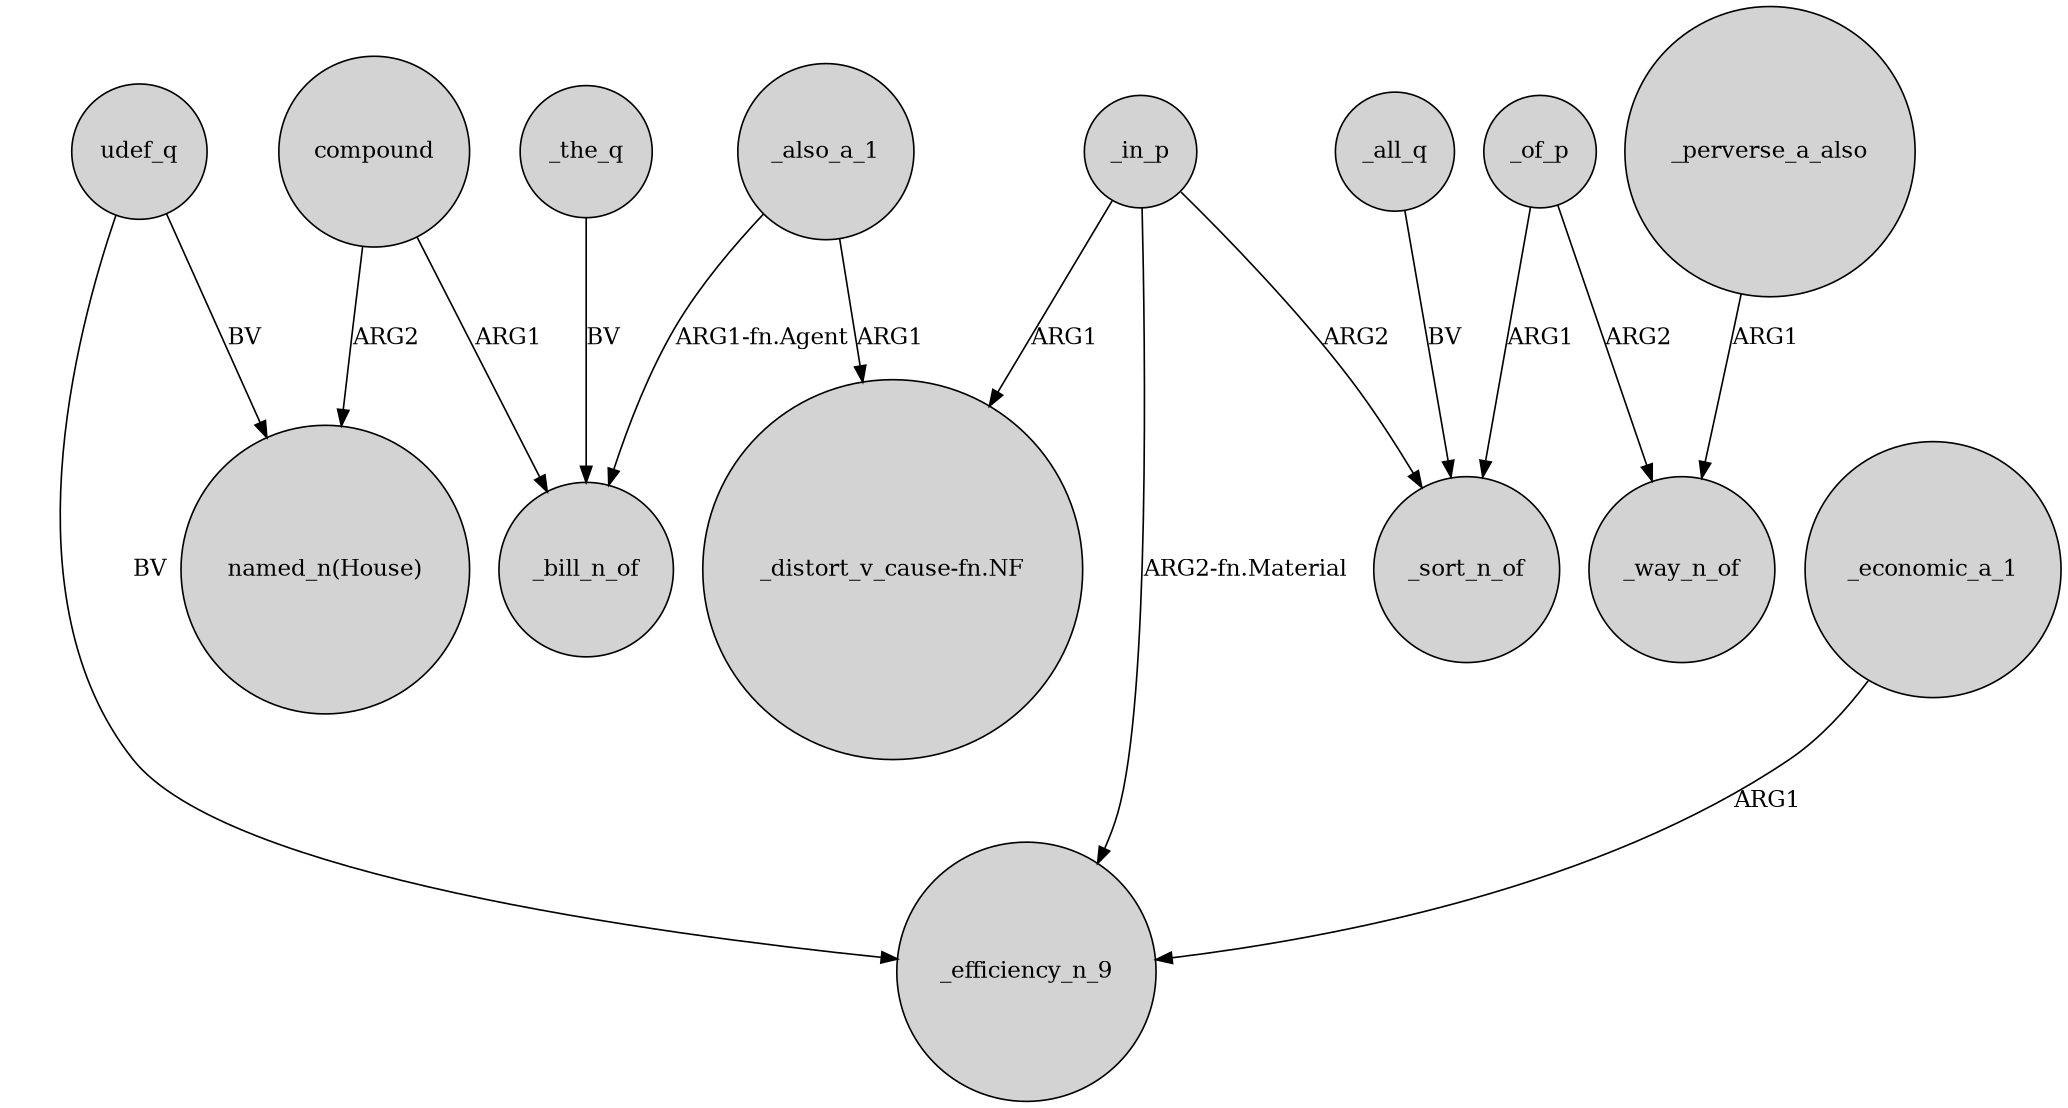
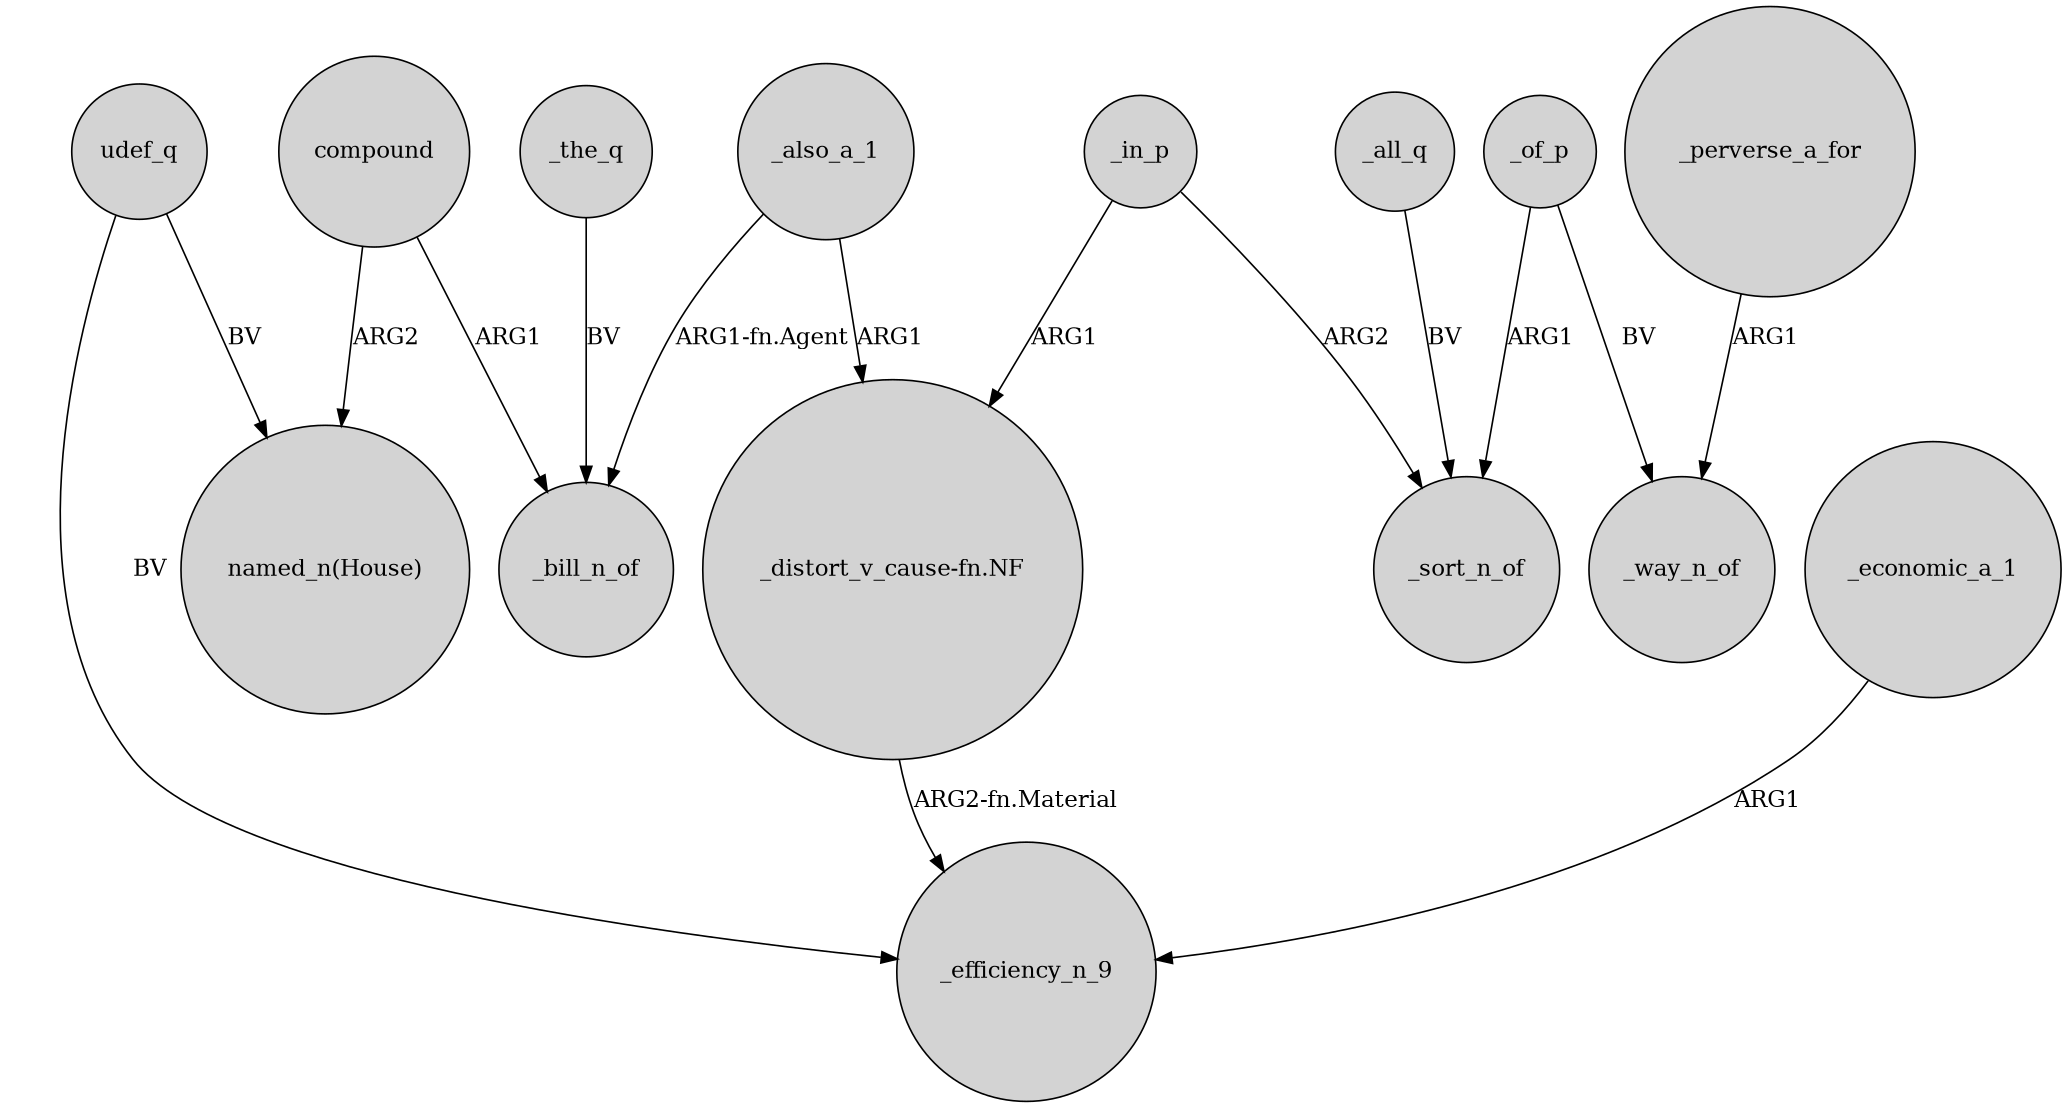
(1770, 152) -> (1770, 152)
(1639, 338) -> (1639, 338)
(1143, 530) -> (913, 810)
